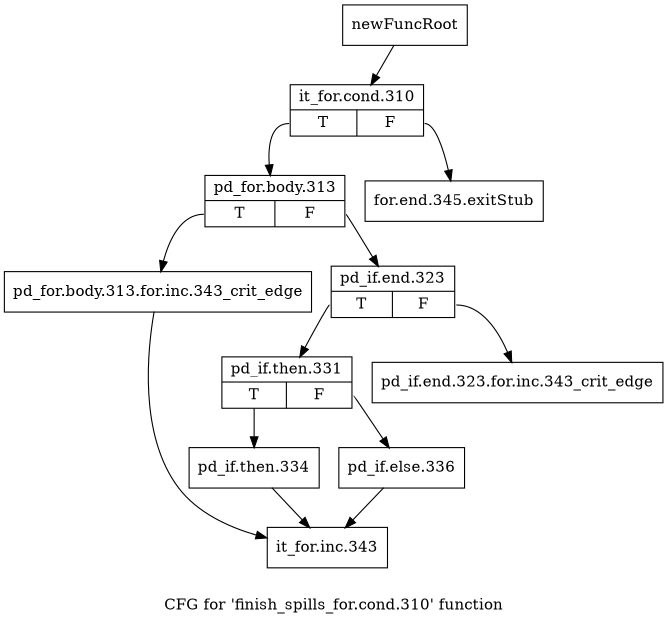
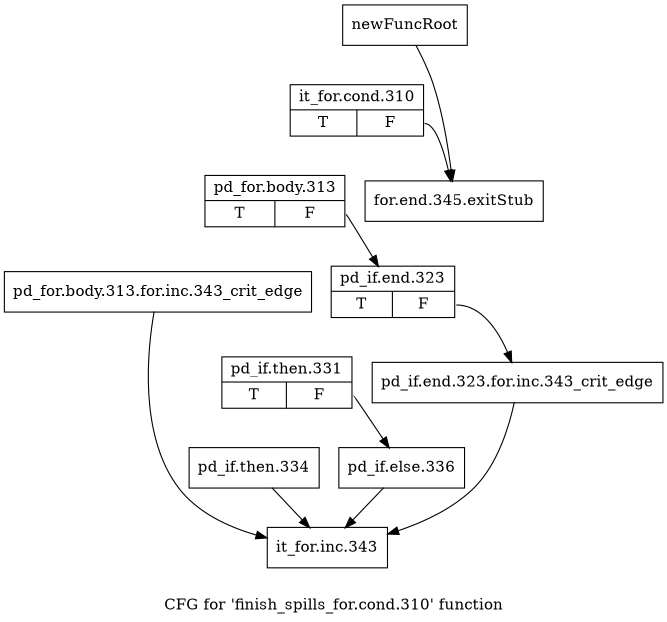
(385, 60) -> (439, 106)
(271, 139) -> none
(177, 231) -> none
(317, 326) -> none
(254, 423) -> none
none -> (477, 485)
